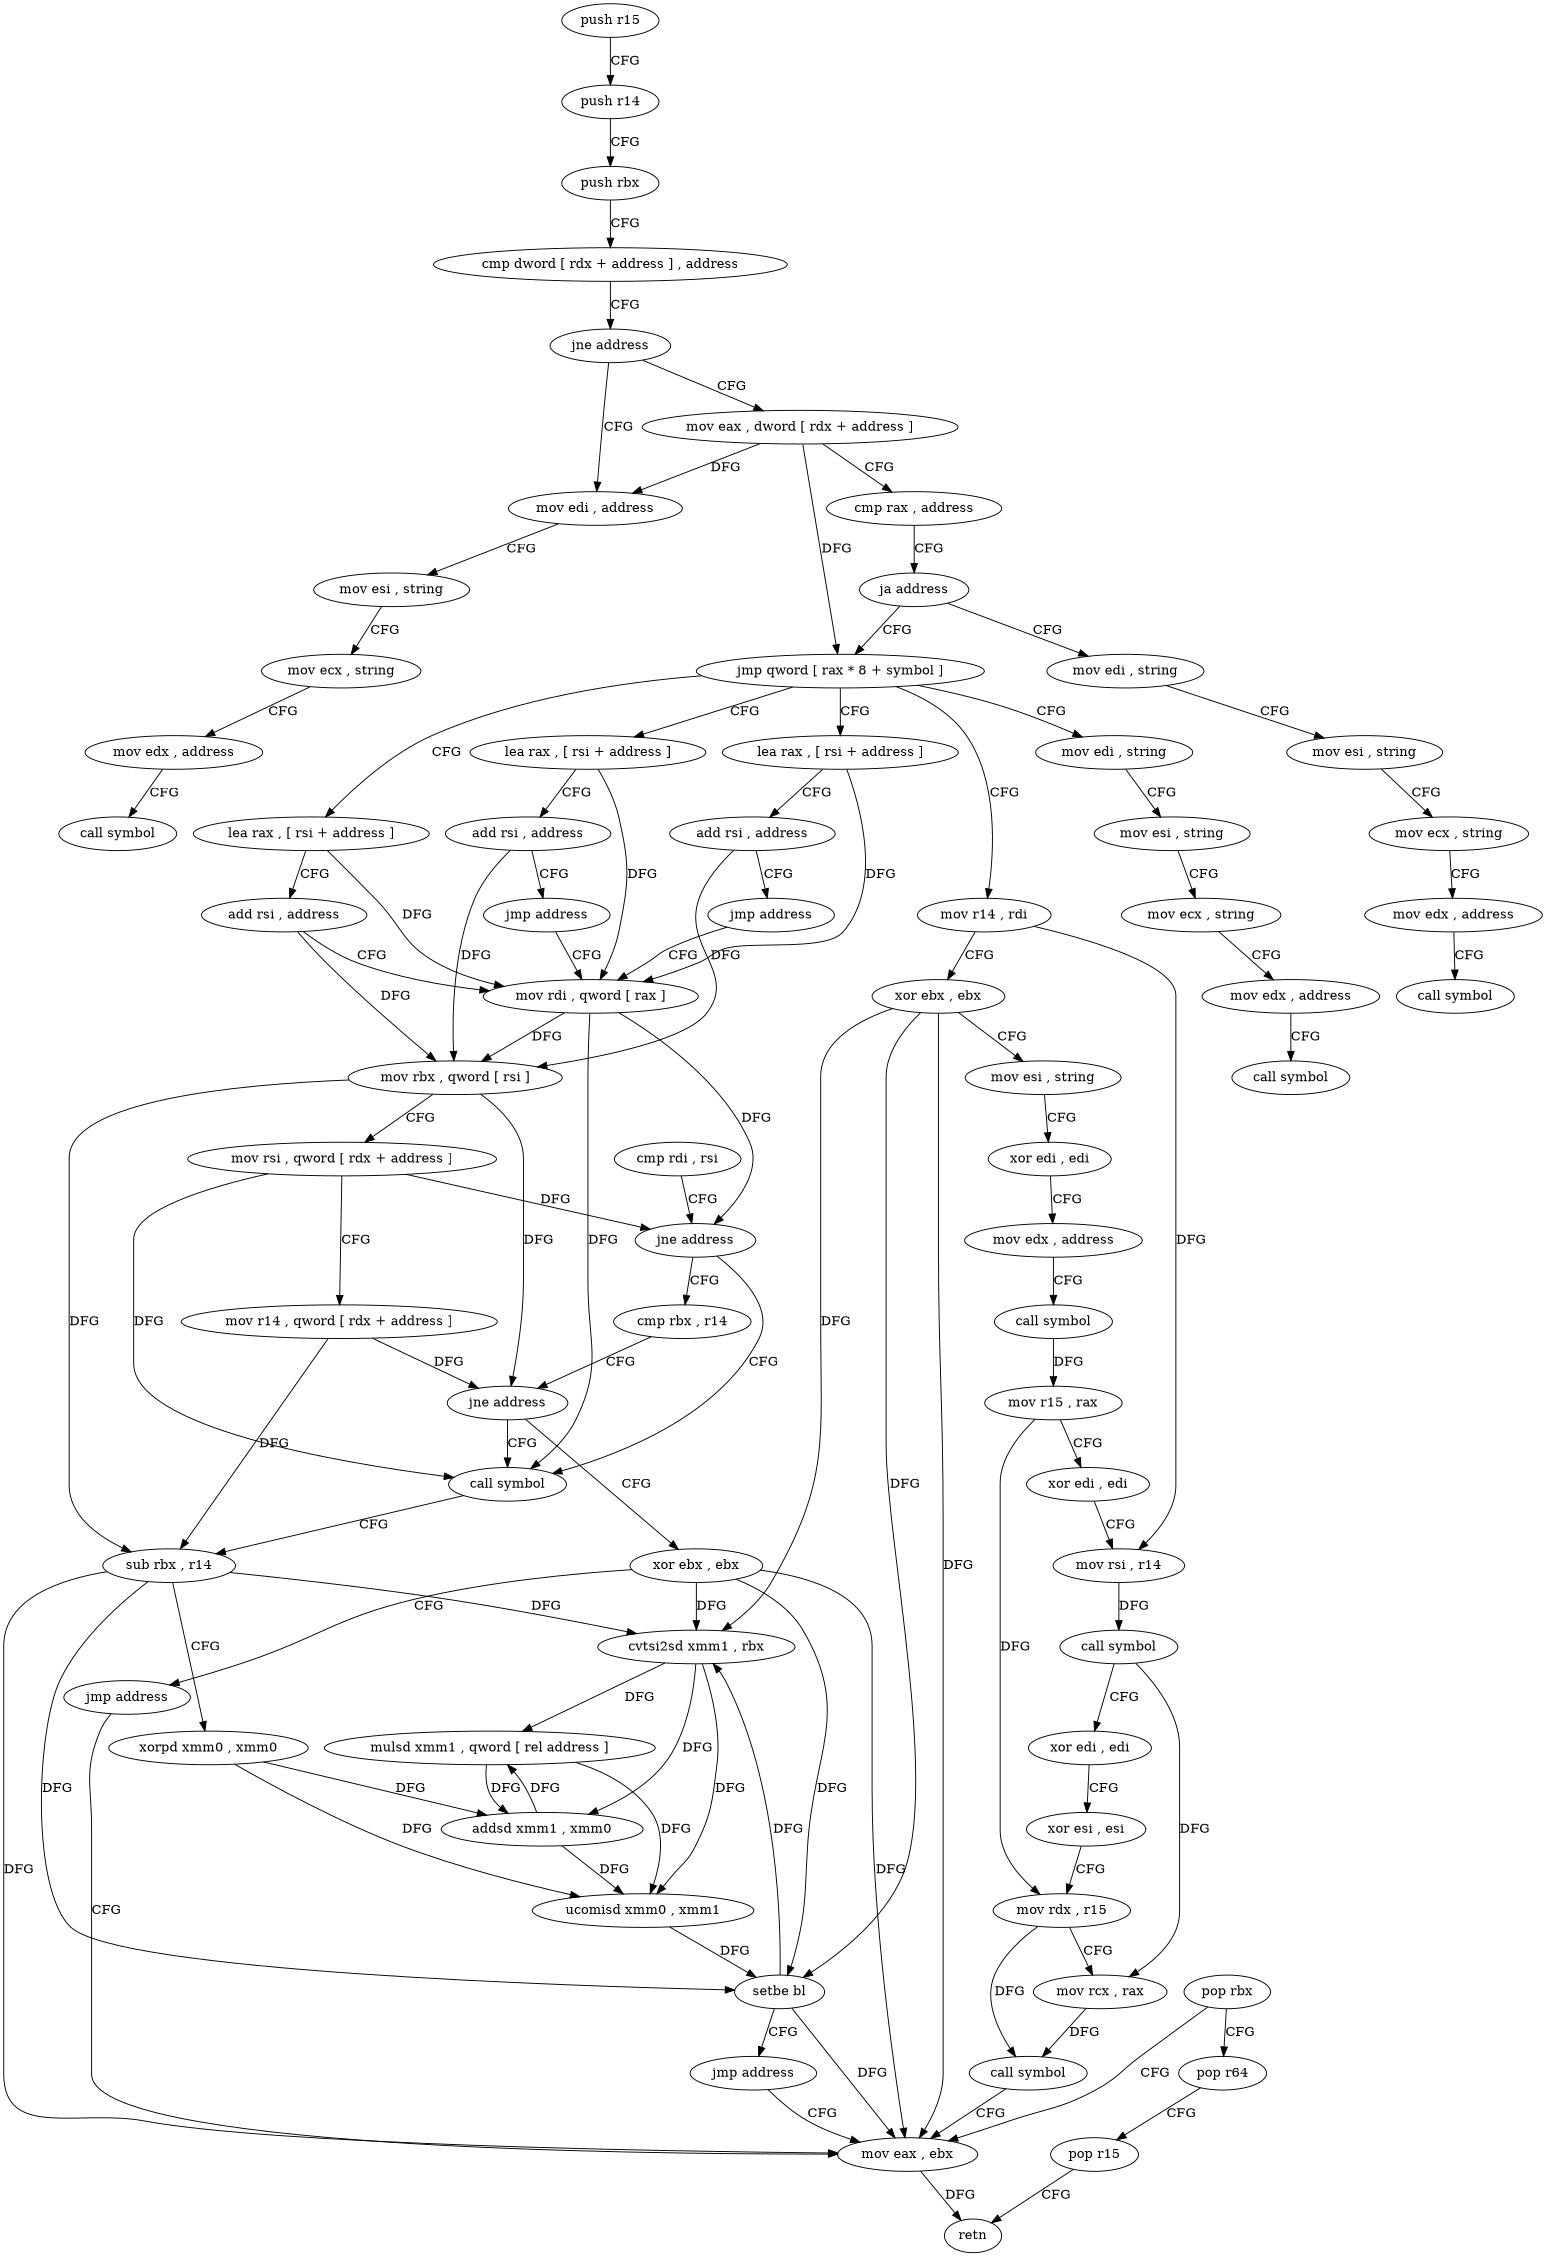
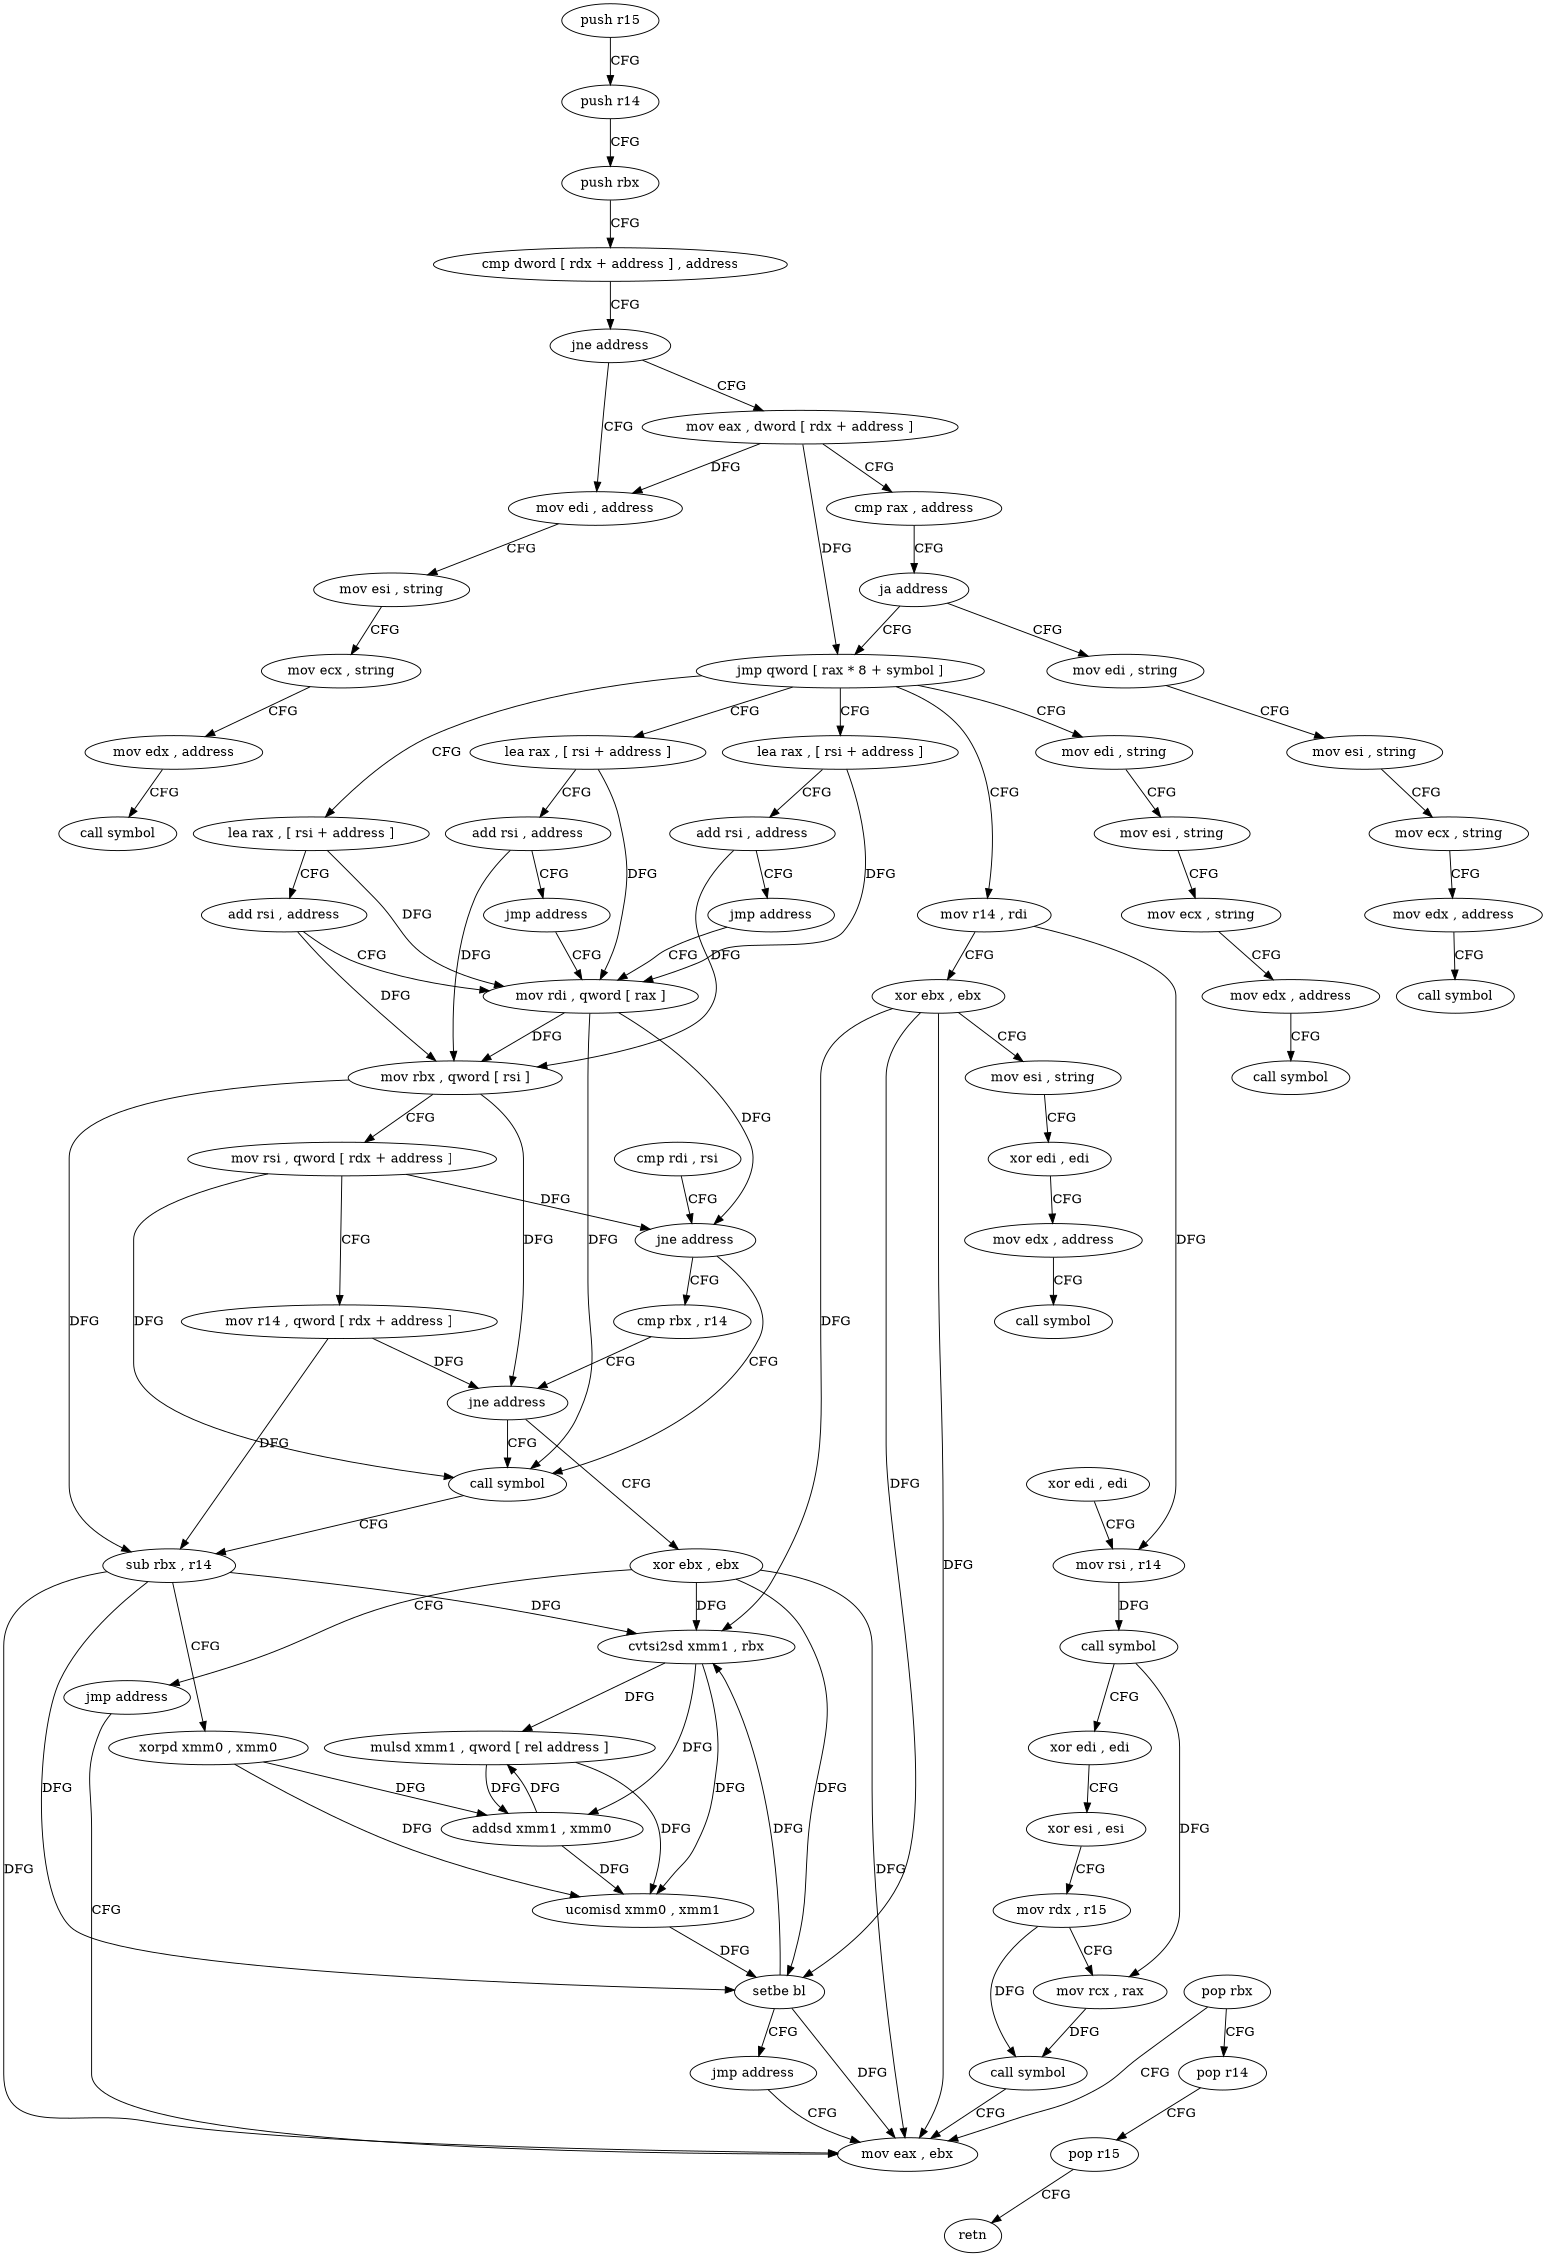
(1053, 1403) -> none
(1223, 2073) -> (1223, 2073)
(938, 2192) -> none
